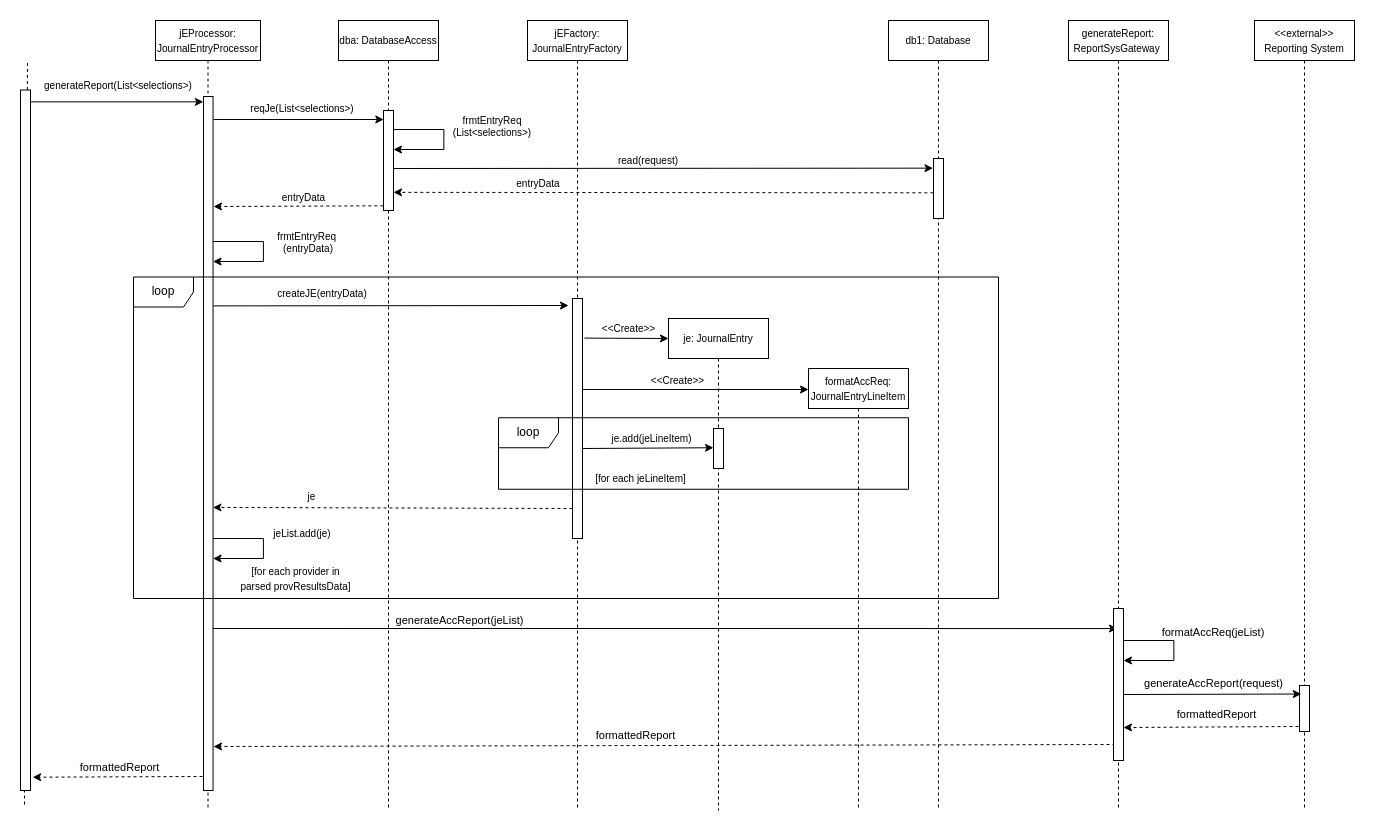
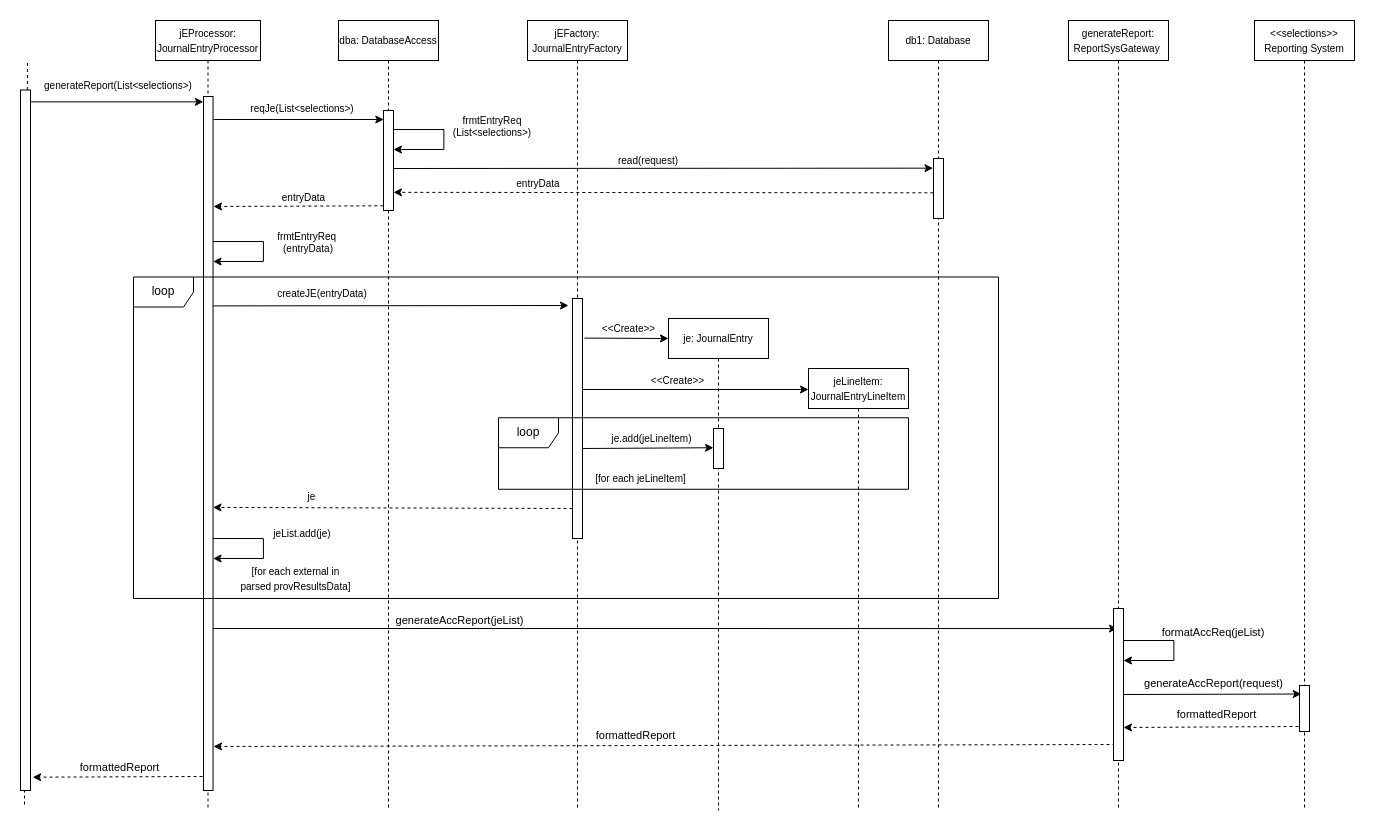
(1305, 41) -> (1305, 41)
(859, 389) -> (859, 389)
(296, 579) -> (296, 579)
